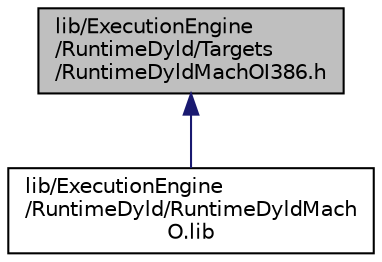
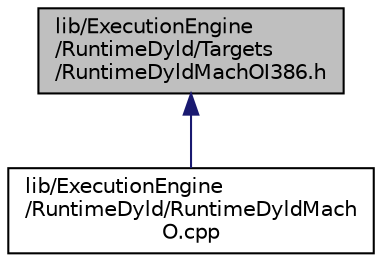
(191, 211) -> (191, 211)
